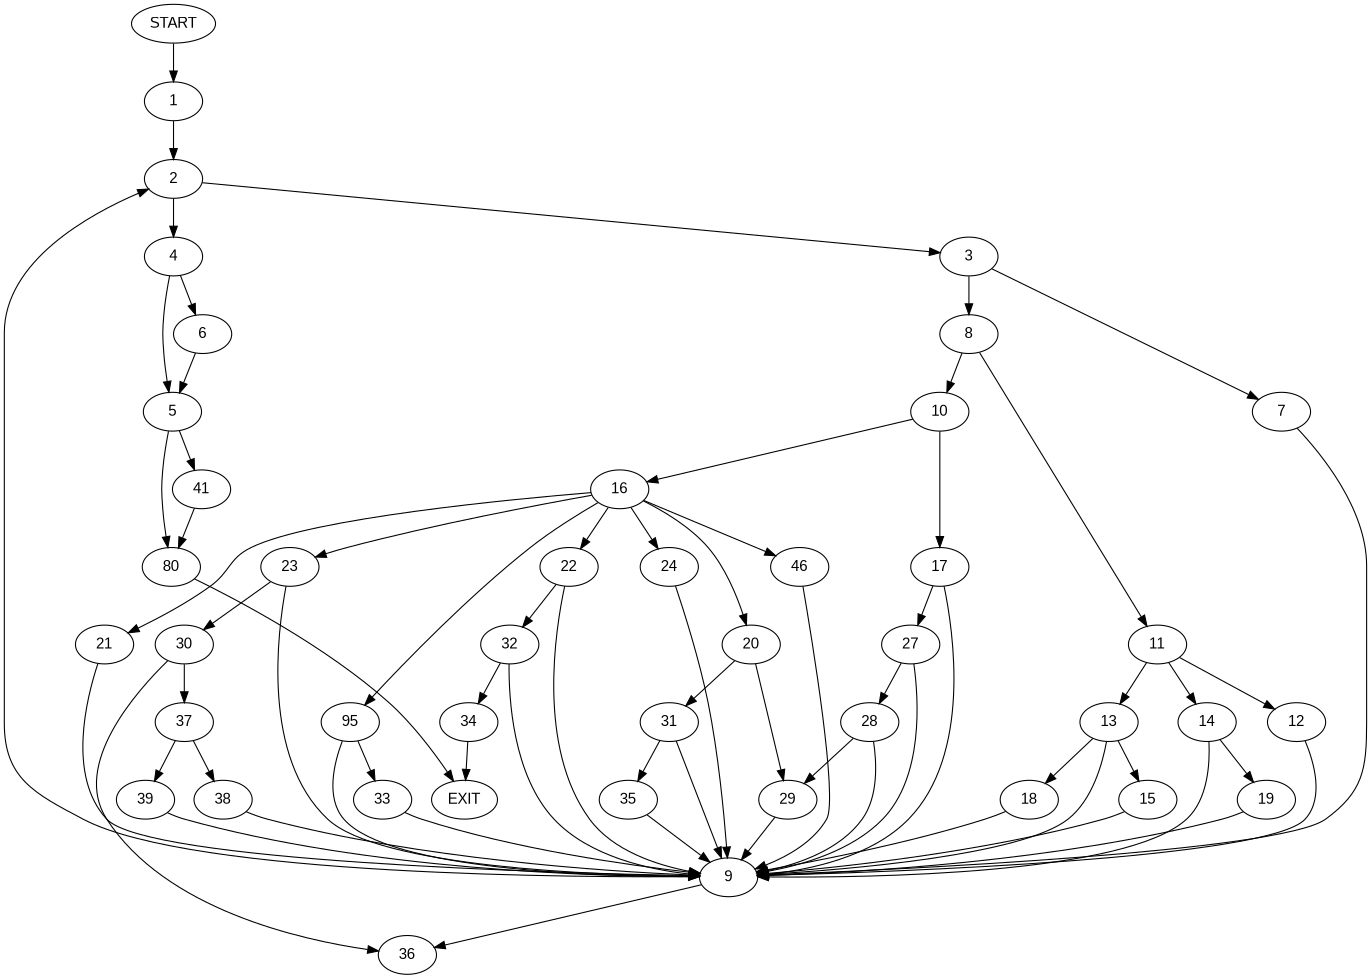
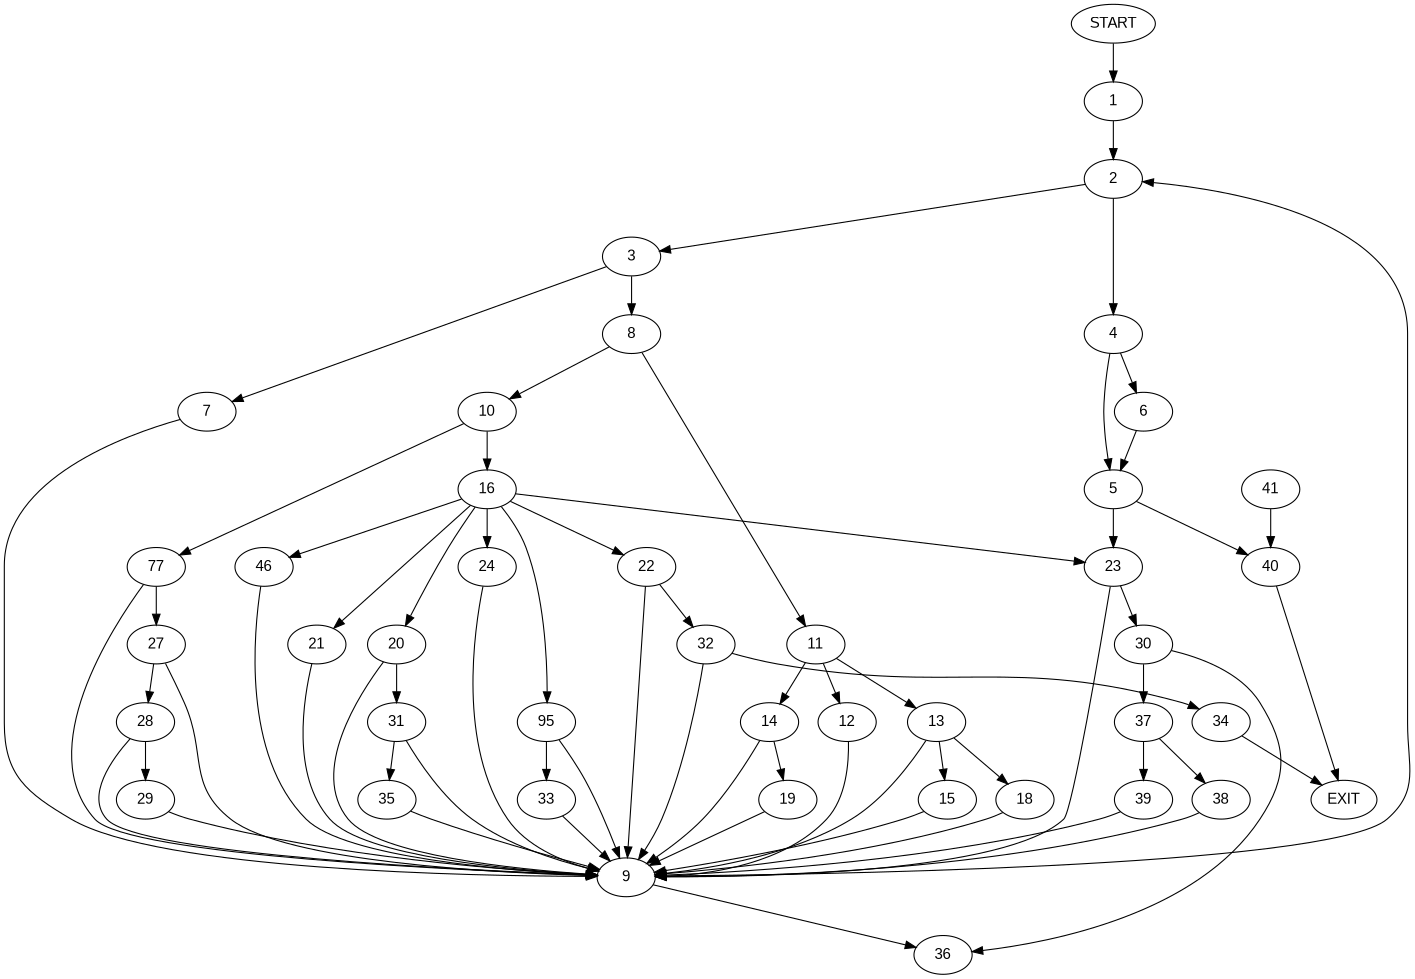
(185, 445) -> (1113, 523)
(171, 567) -> (1271, 567)
(940, 567) -> (156, 567)
(768, 717) -> (370, 834)
